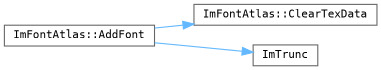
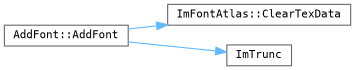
(79, 36) -> (66, 36)
